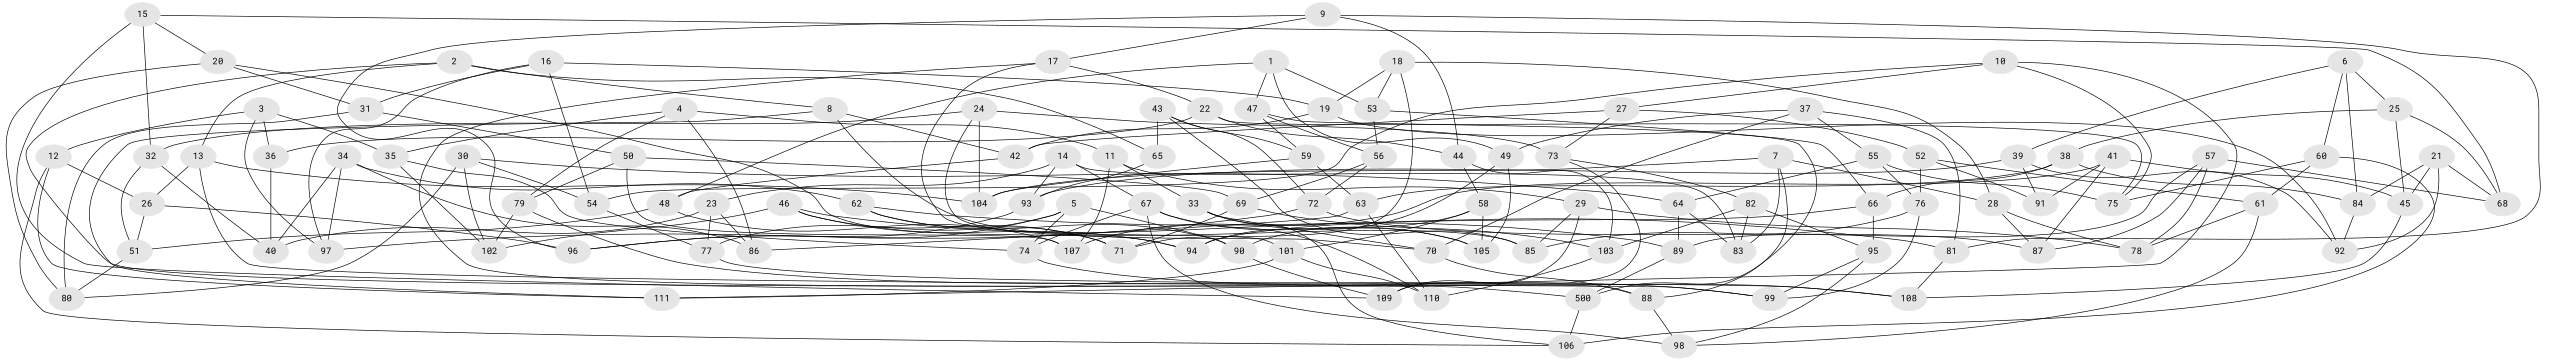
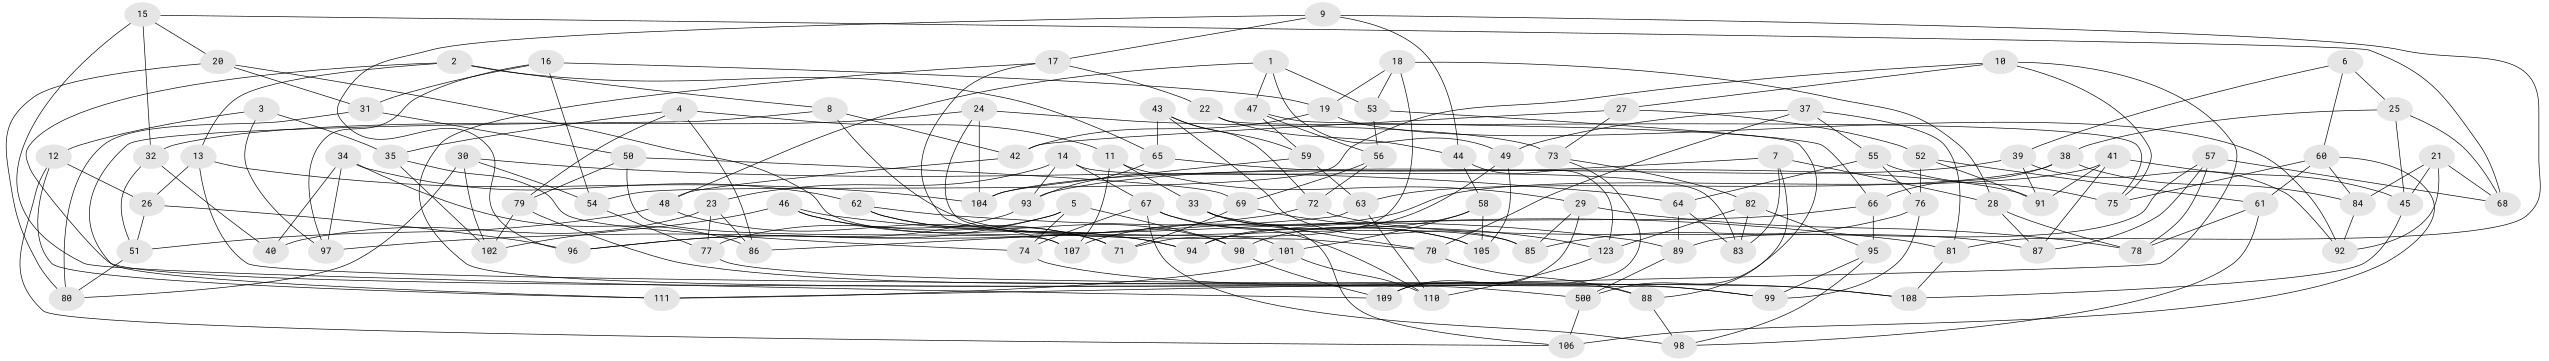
(2352, 133) -> (2340, 180)
(271, 157) -> none
none -> (1602, 170)
(1606, 251) -> (1606, 251)
